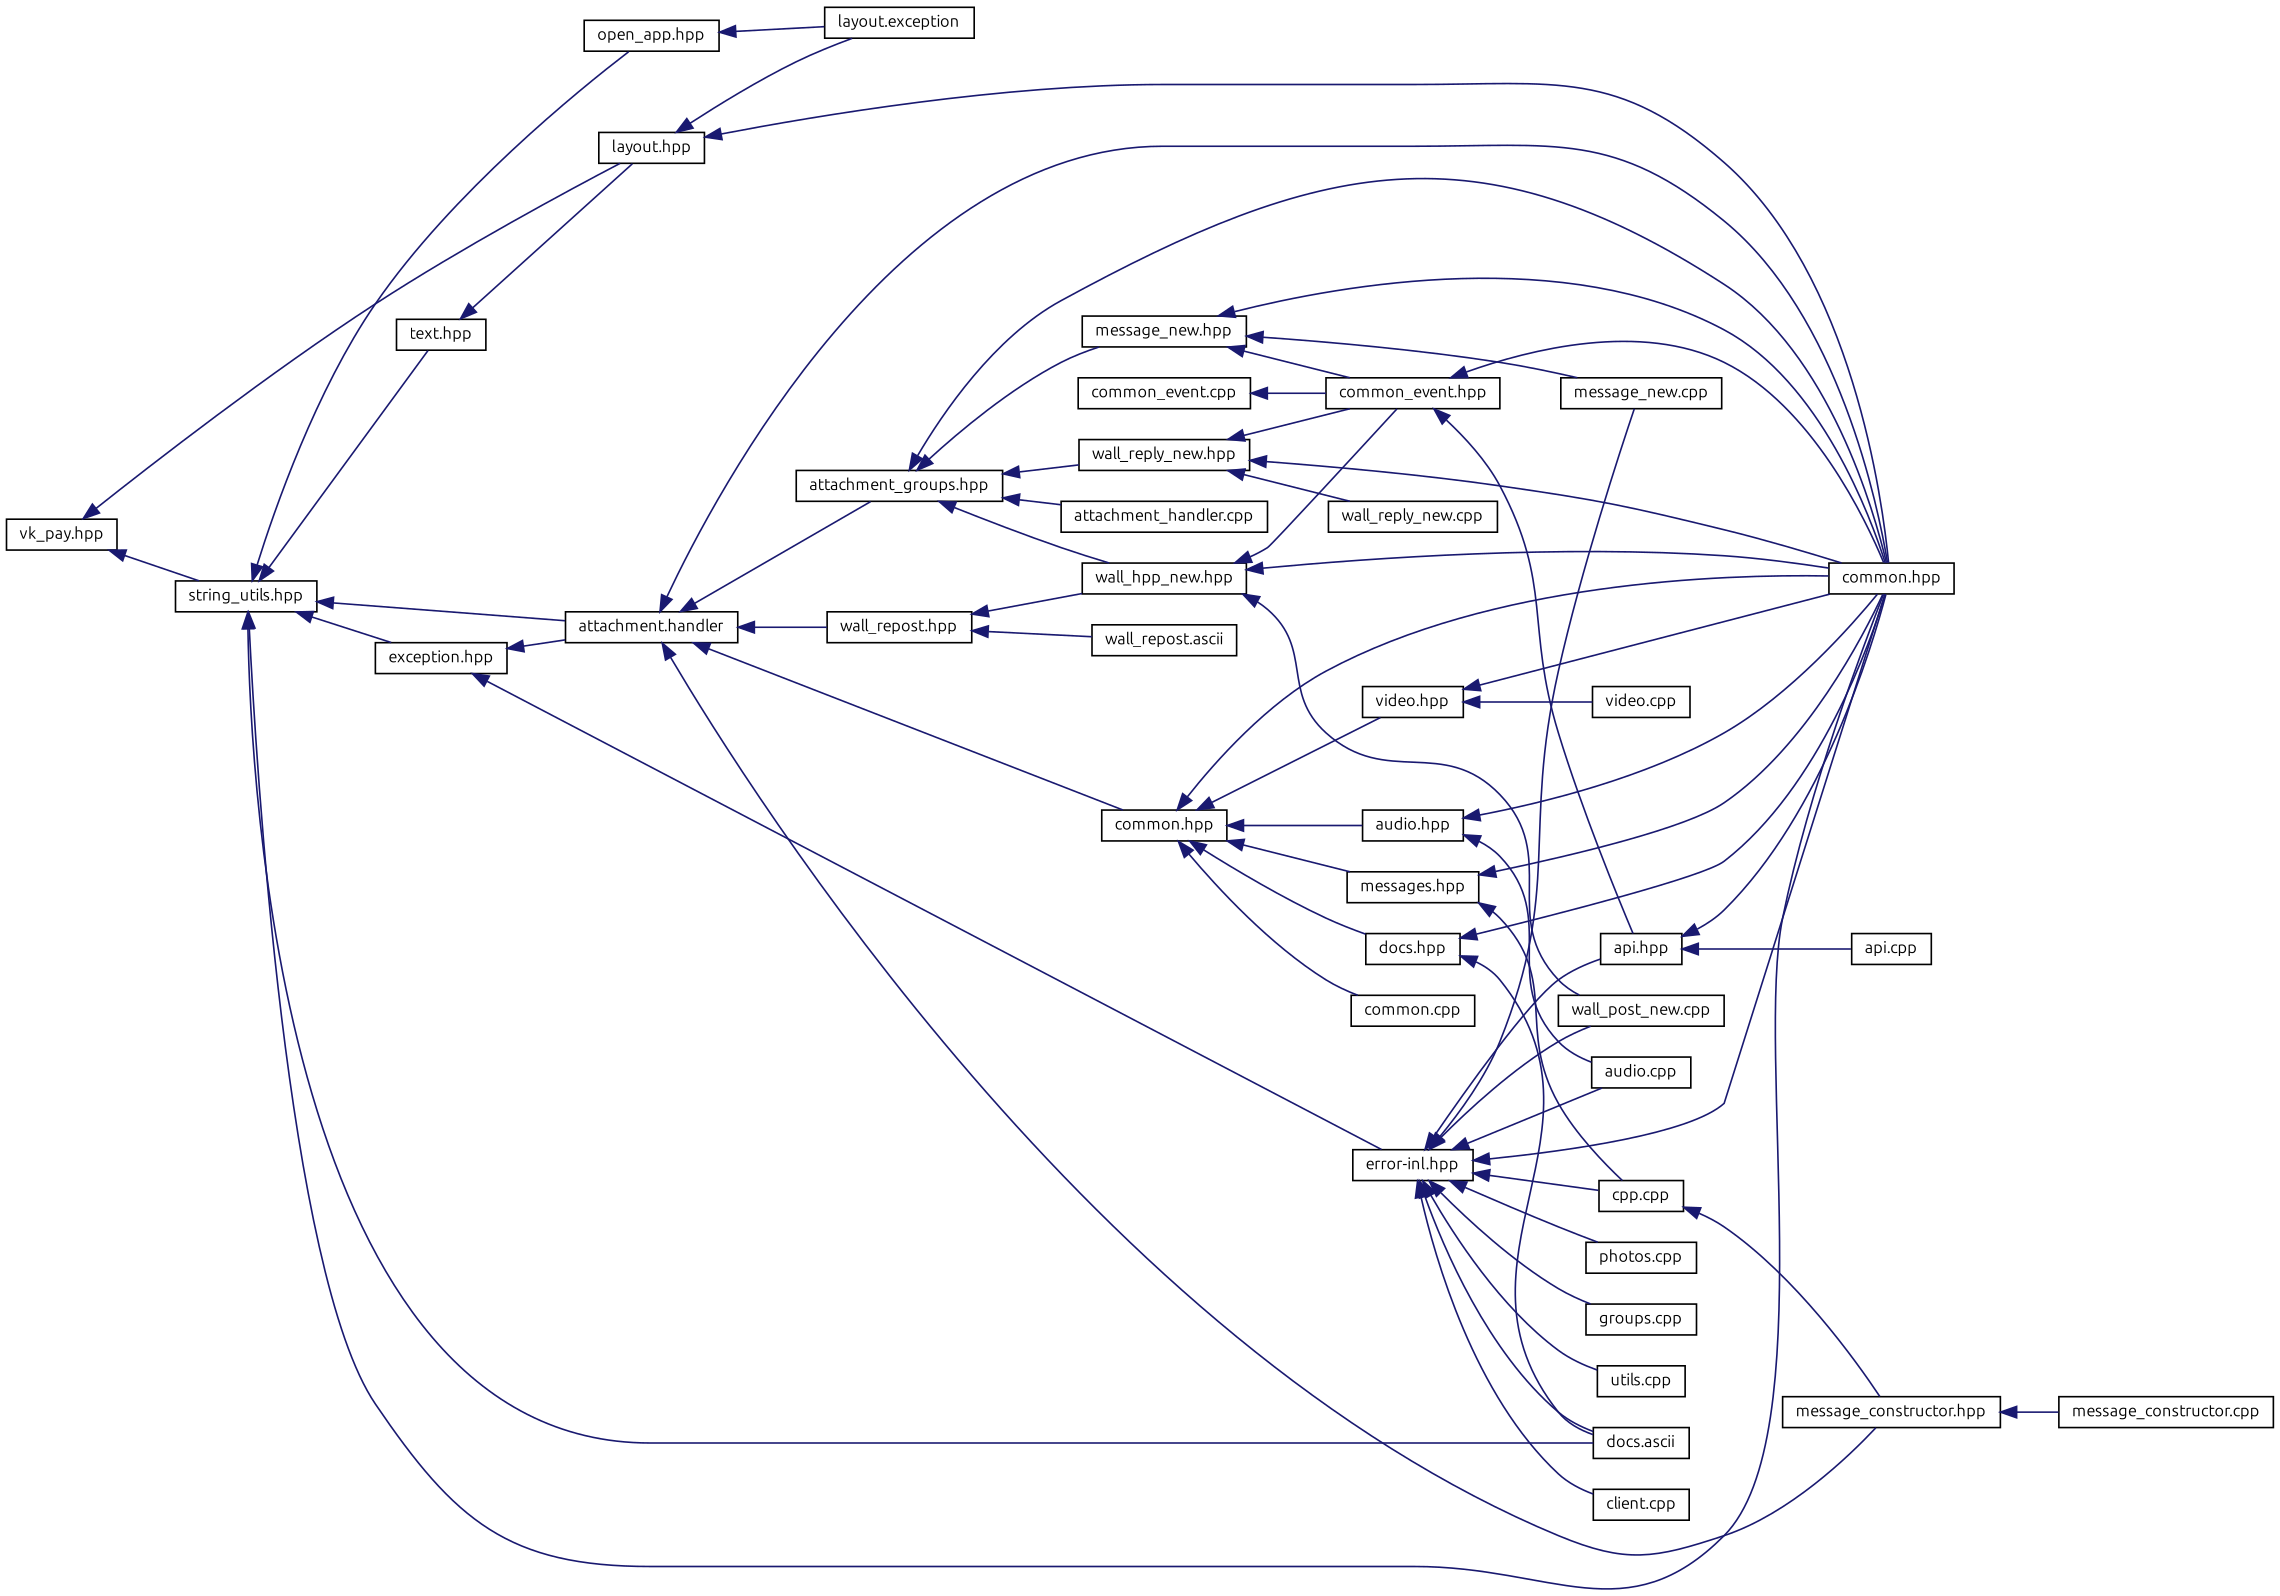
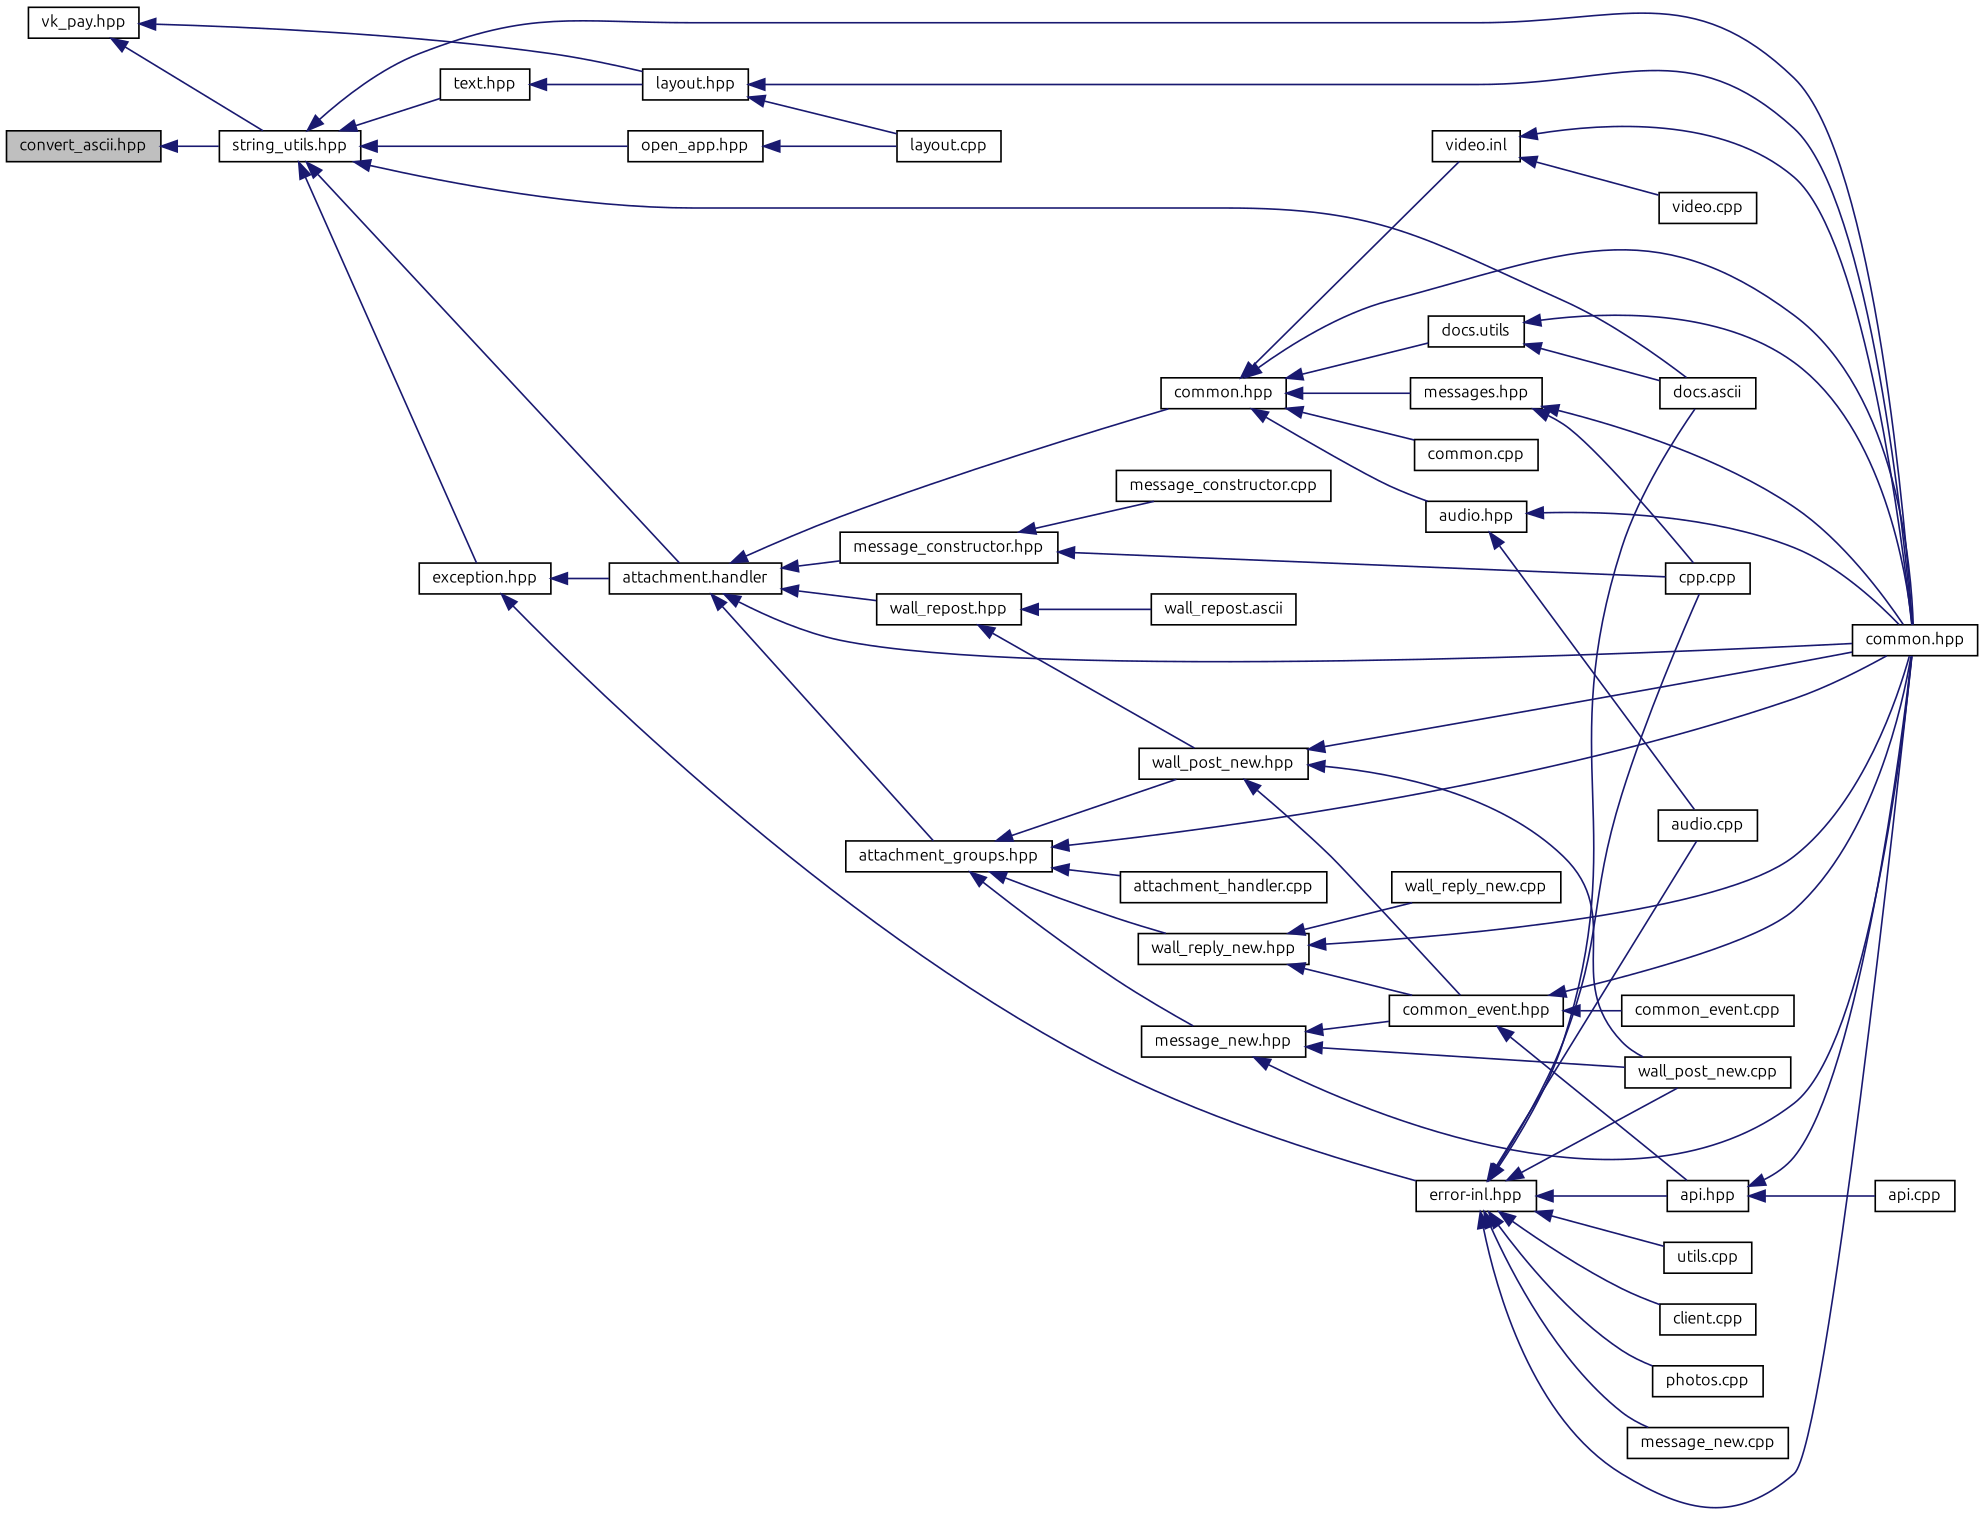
(899, 23) -> (949, 146)
none -> (84, 146)
(1421, 352) -> (1474, 1058)
(1297, 393) -> (1601, 1011)
(1164, 578) -> (1224, 764)
(1413, 702) -> (1476, 146)
(1413, 949) -> (1476, 332)
(1800, 1294) -> (1370, 565)
(1641, 1320) -> none
